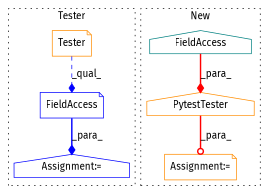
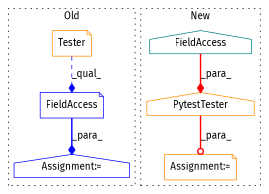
(72, 17) -> (72, 17)
